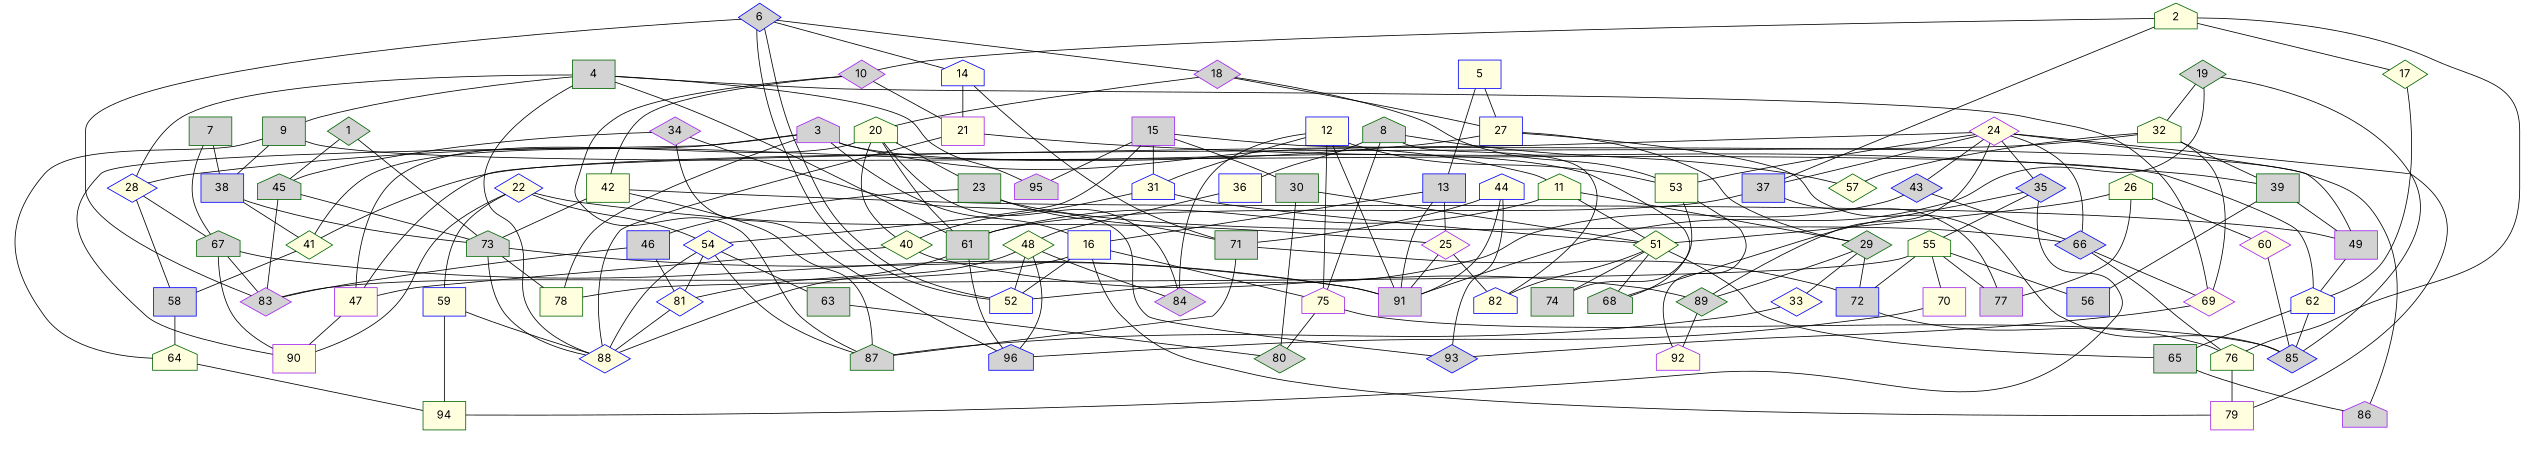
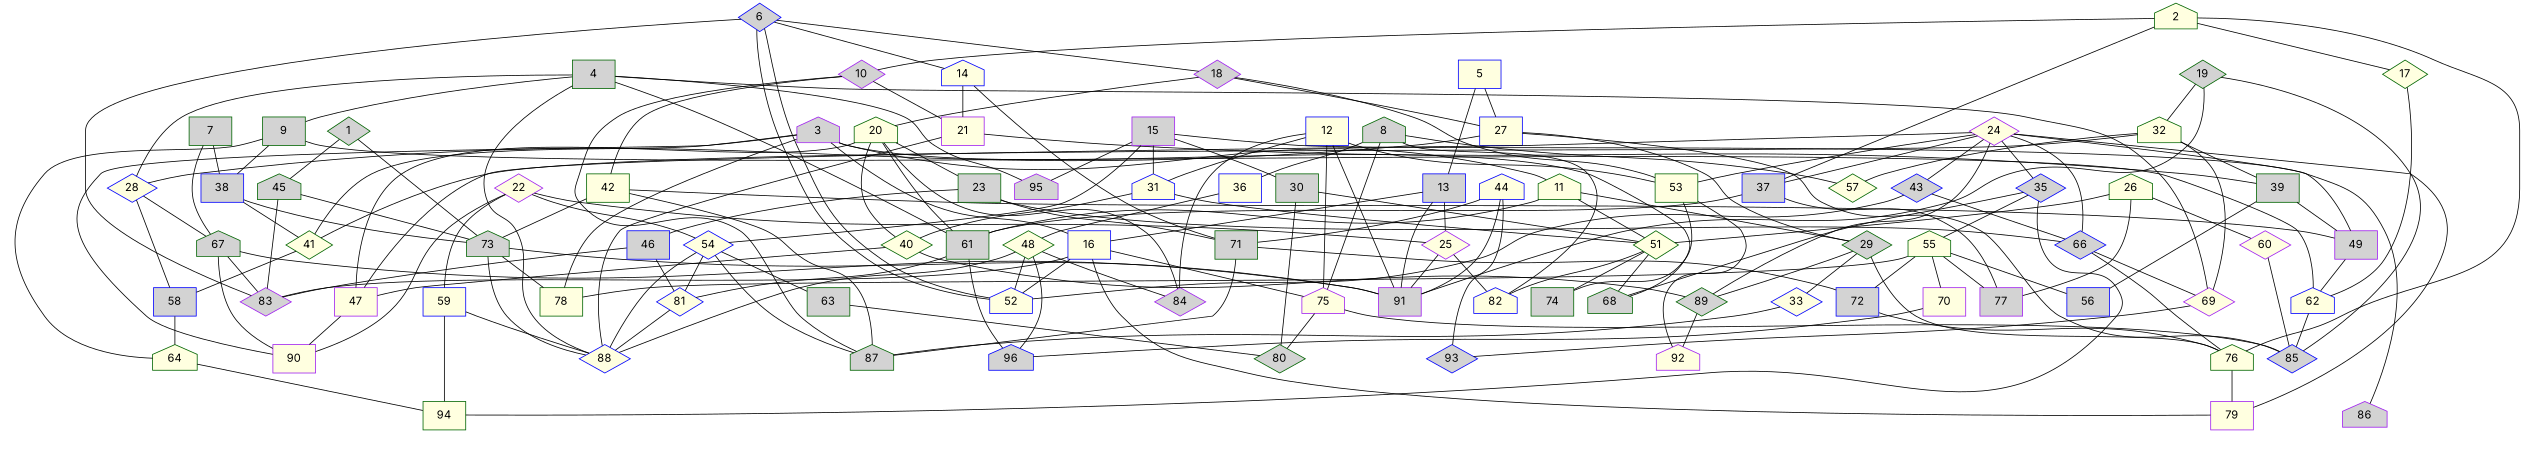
(675, 131) -> none
(519, 188) -> (519, 188)
(1862, 273) -> (2029, 335)
(2175, 359) -> none
